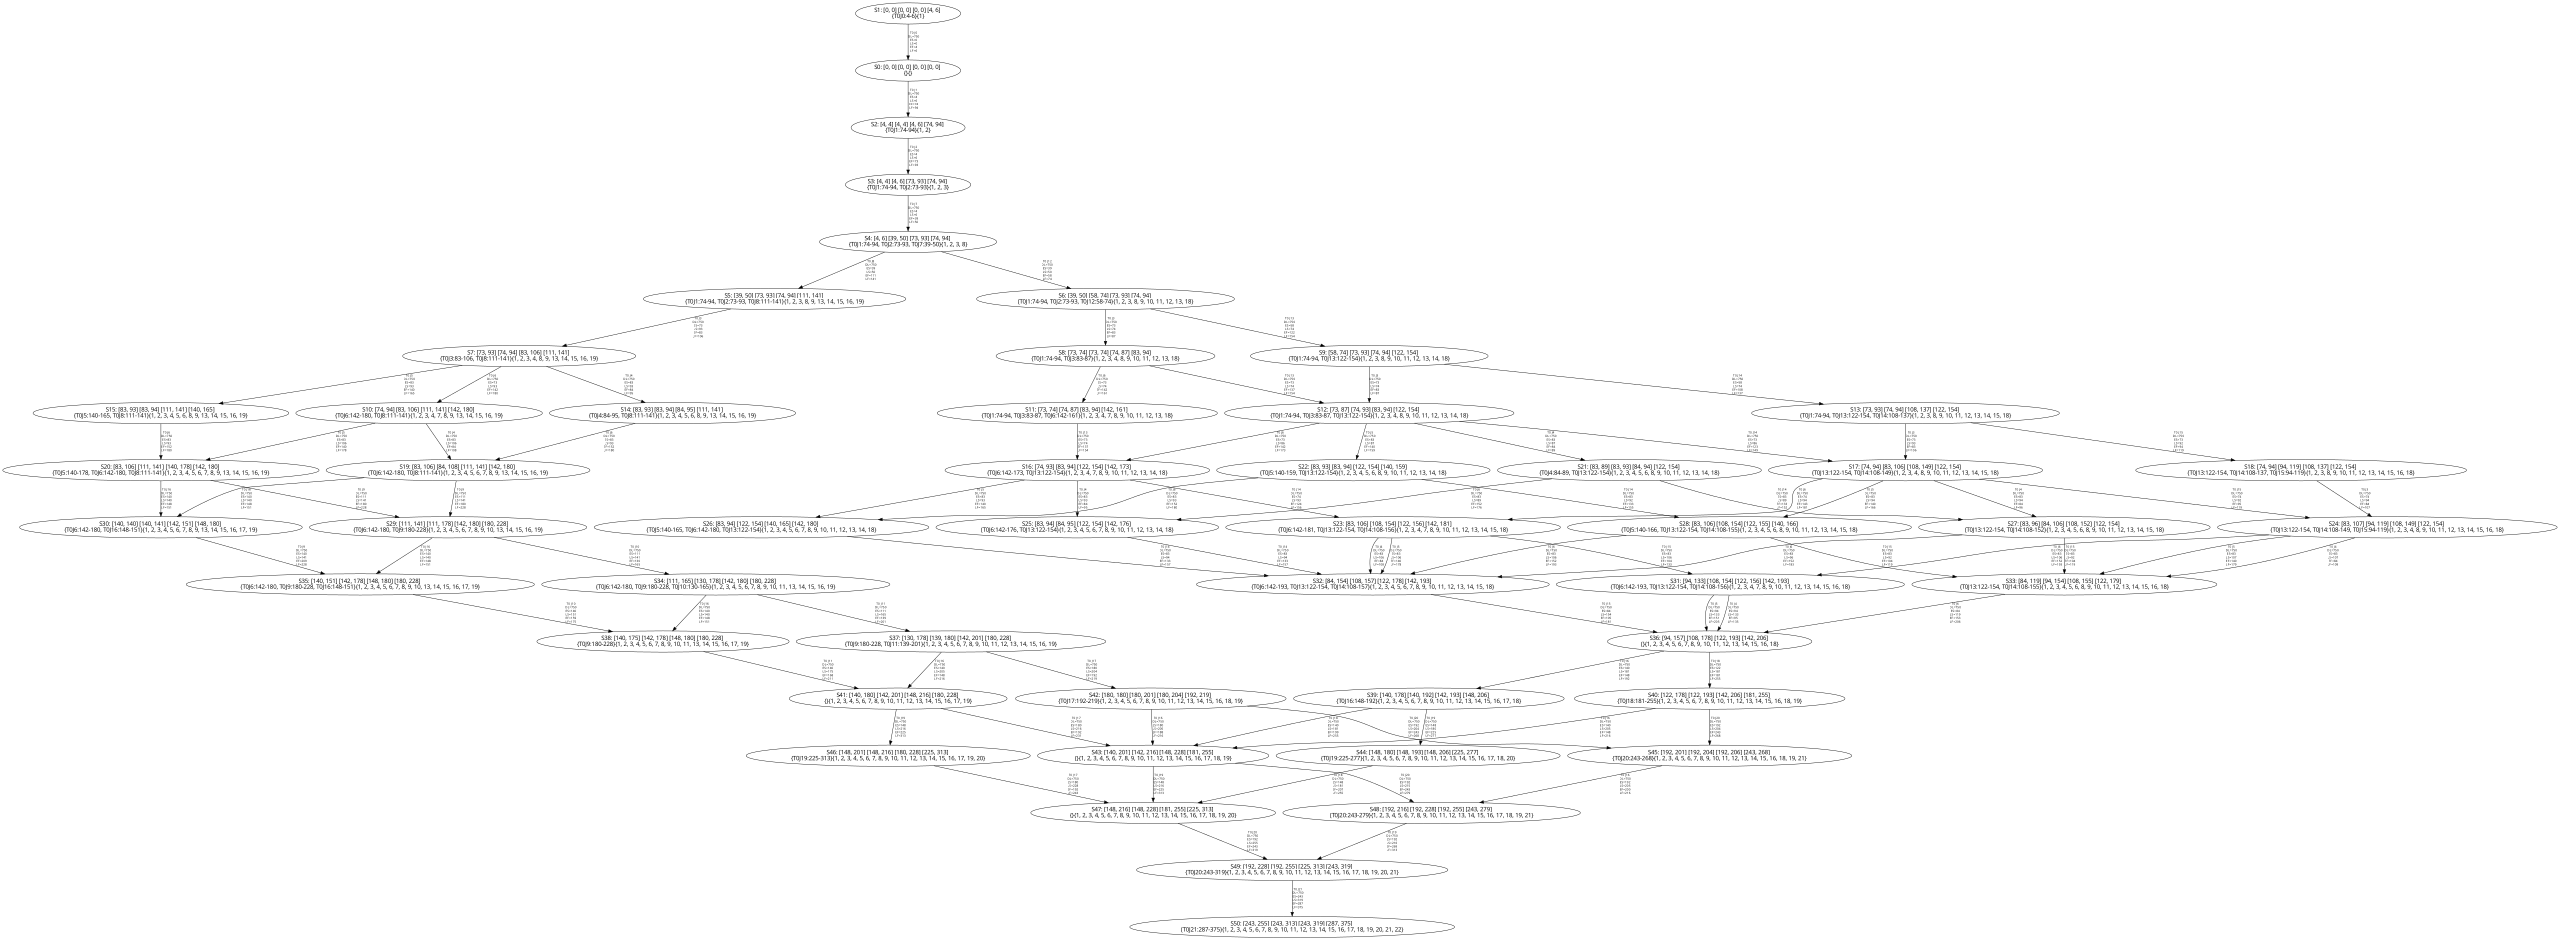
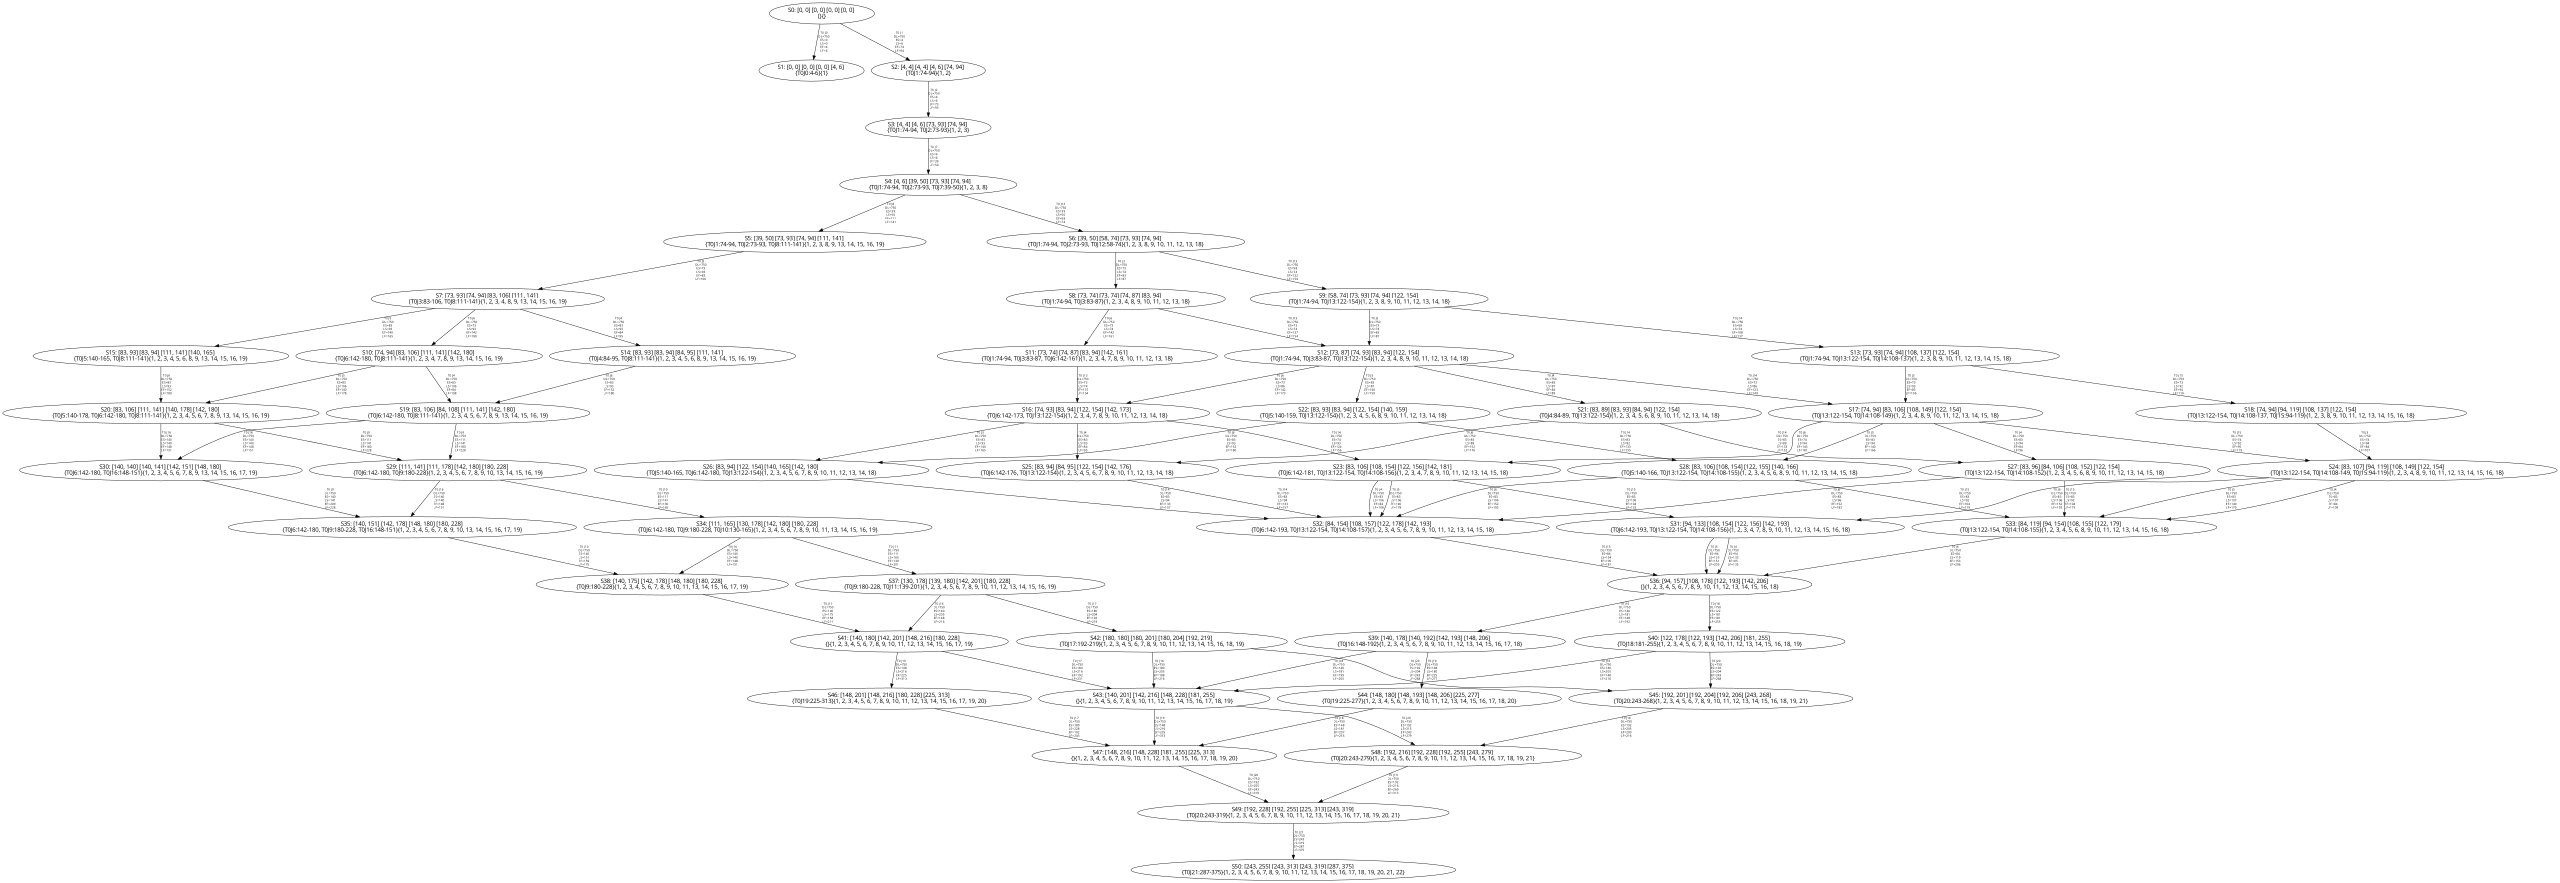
(908, 40) -> (817, 40)
